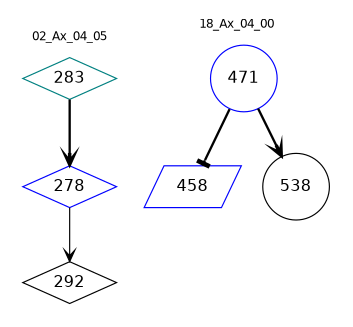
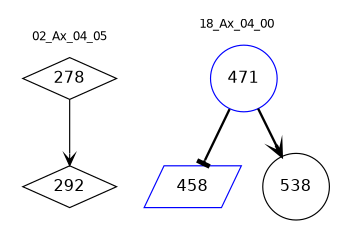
(70, 78) -> none
(70, 187) -> (70, 78)
